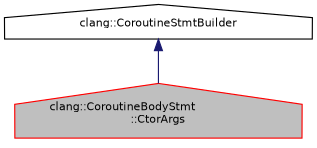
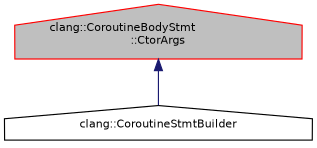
(158, 67) -> (158, 88)
